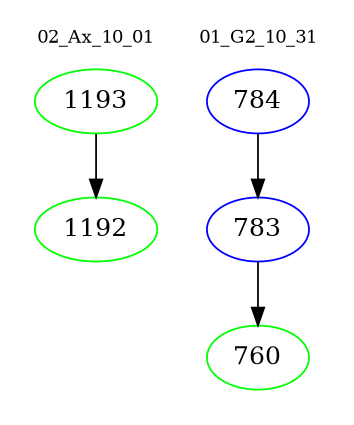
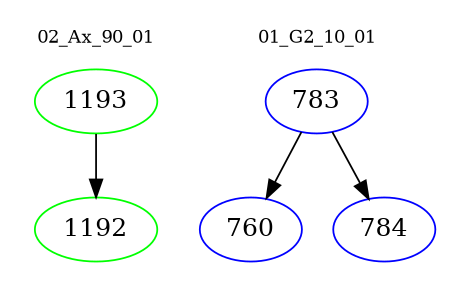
(96, 38) -> (96, 38)
(259, 38) -> (318, 38)
(258, 157) -> (346, 157)
(258, 358) -> (251, 230)
